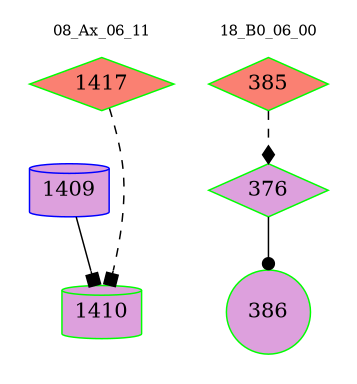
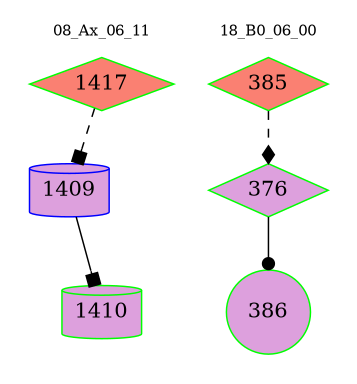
(124, 189) -> (88, 129)
